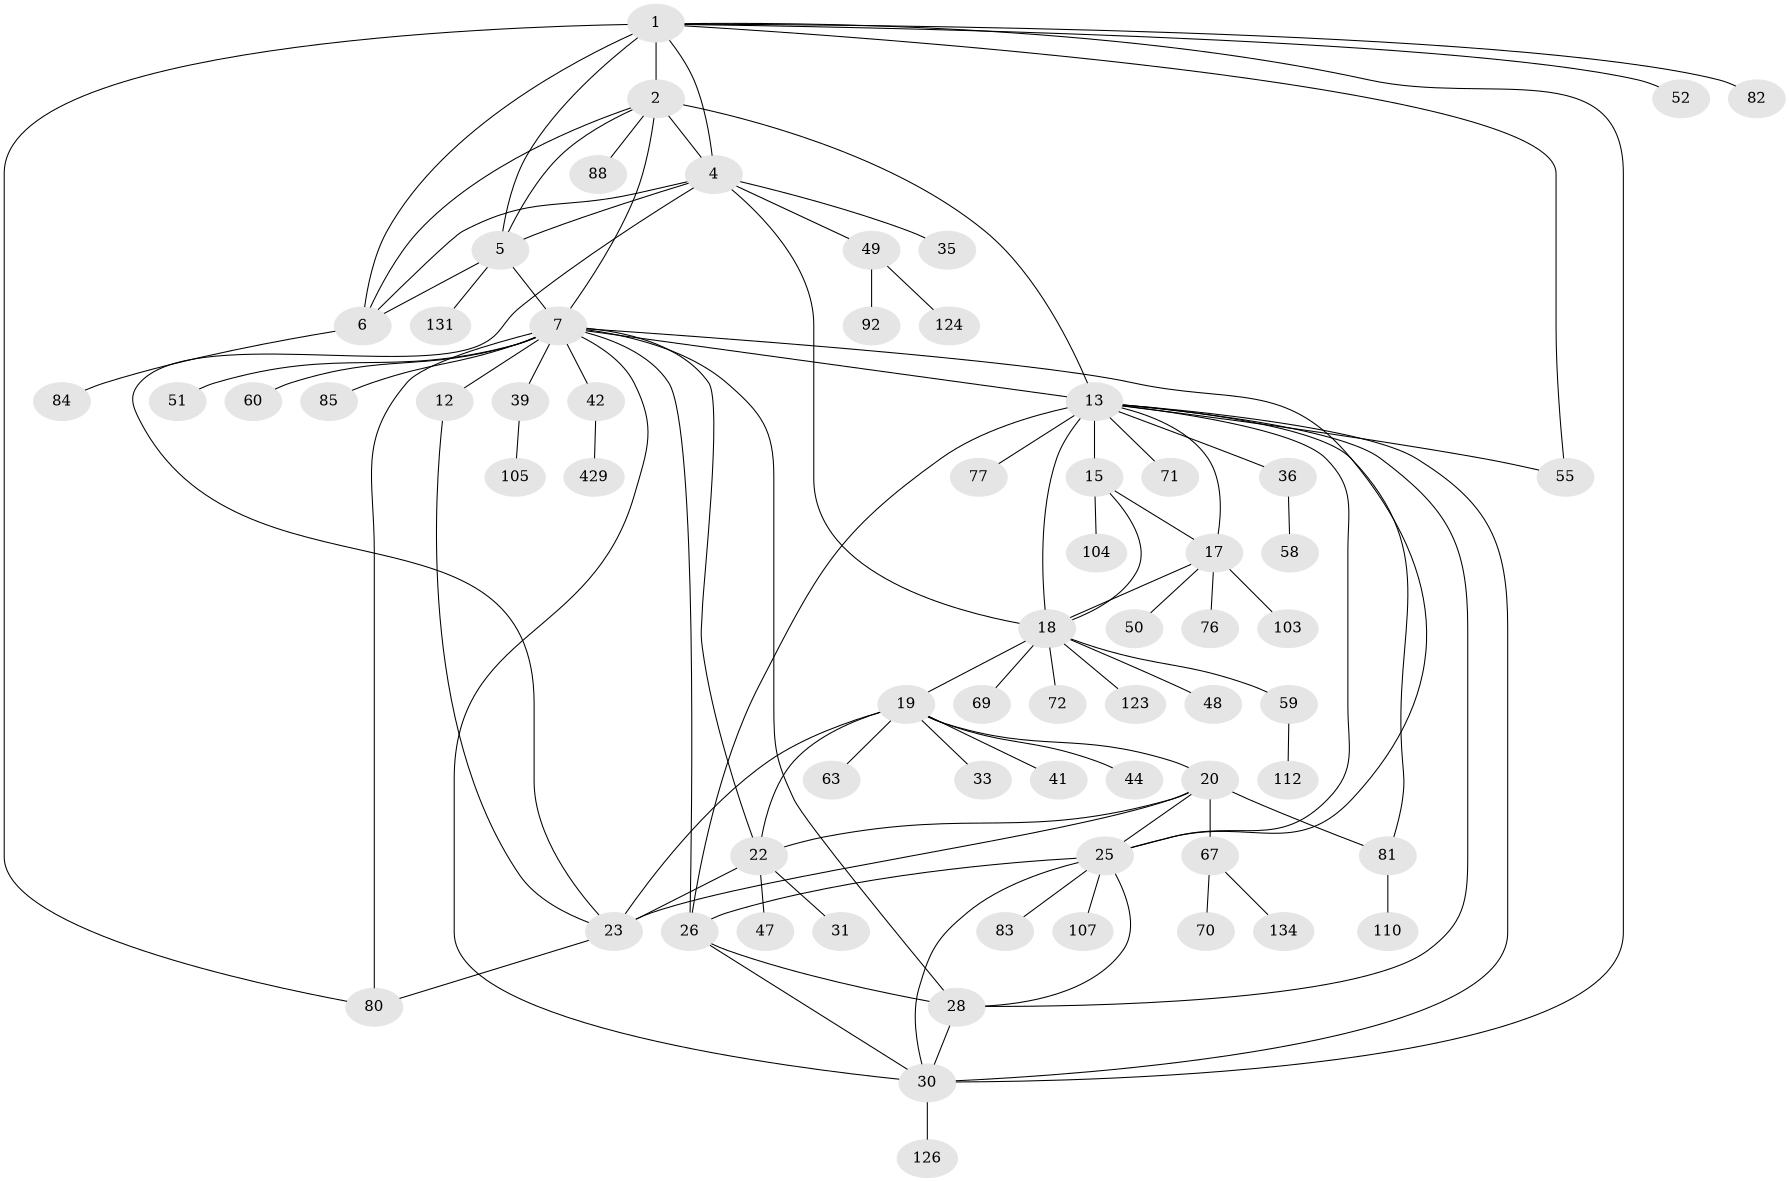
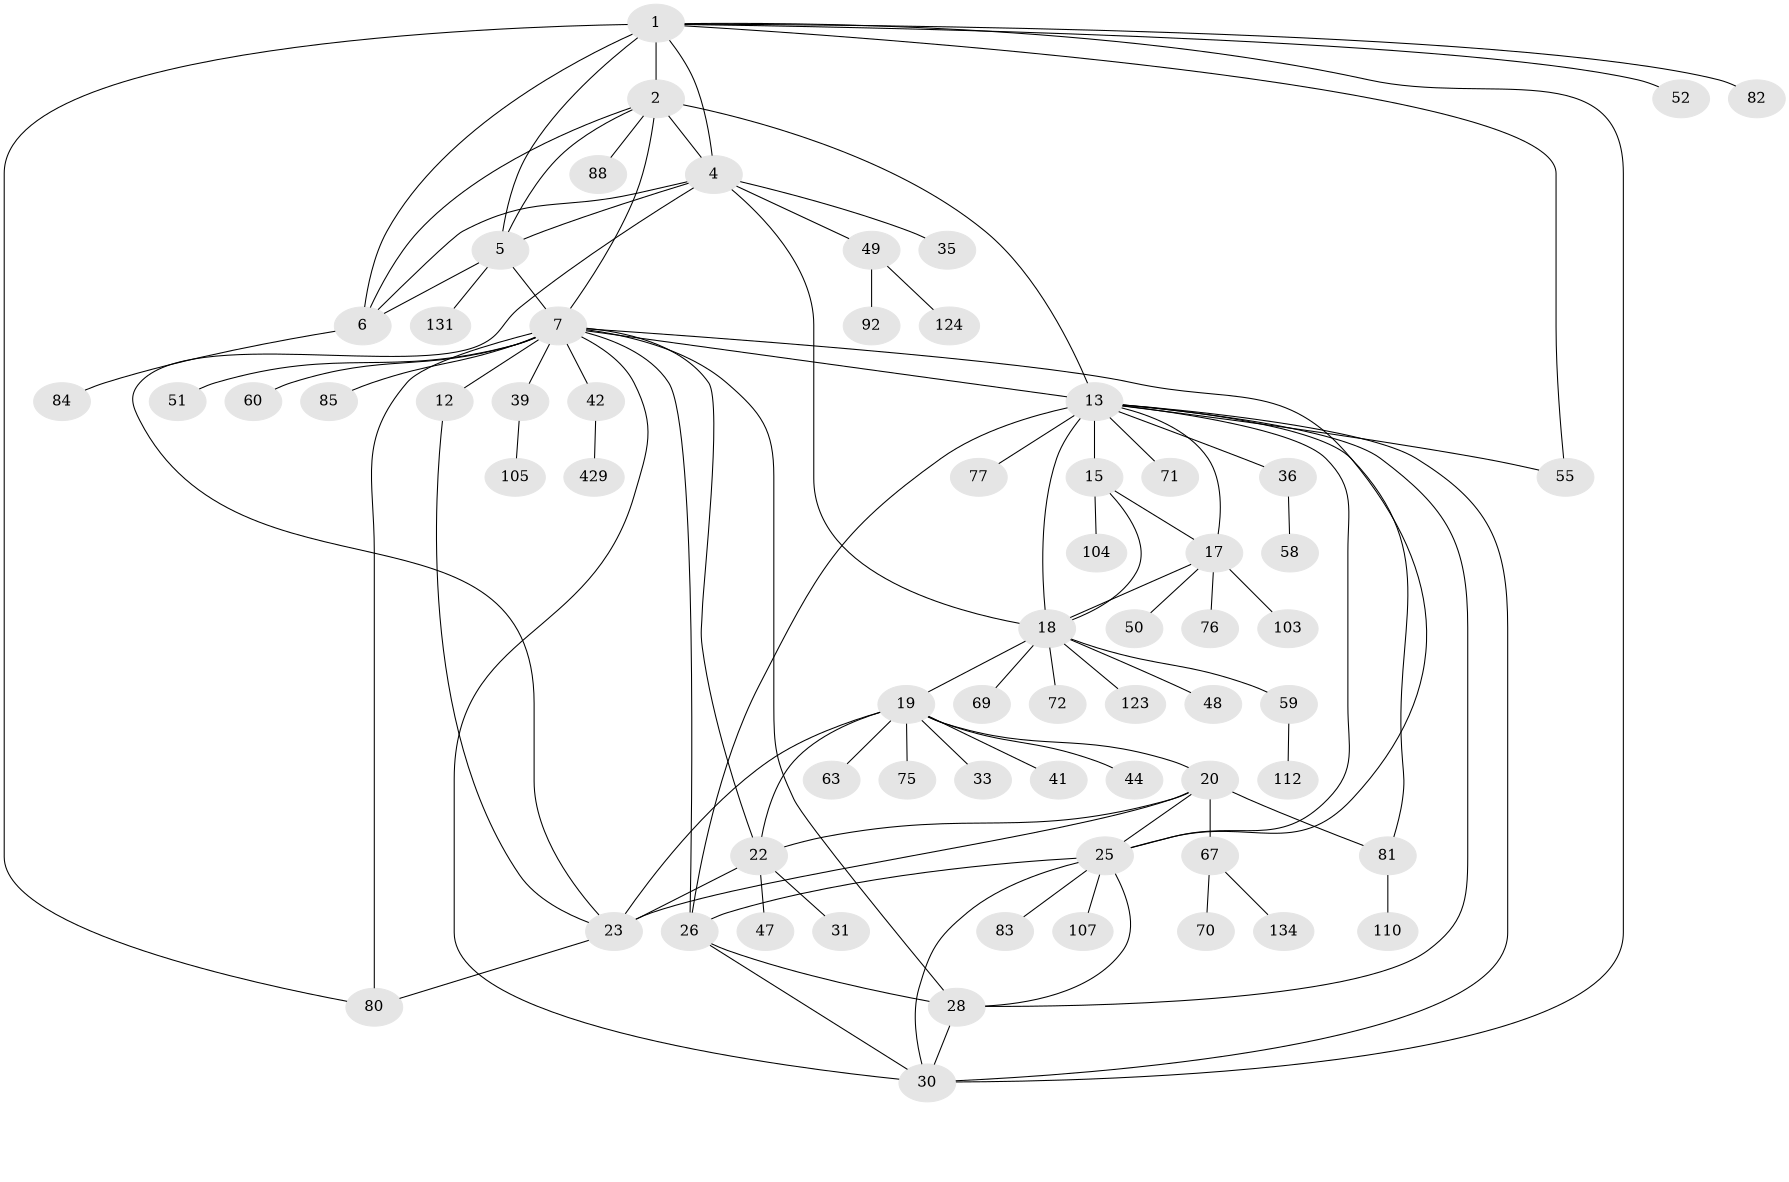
none -> (907, 780)
(927, 1159) -> none
